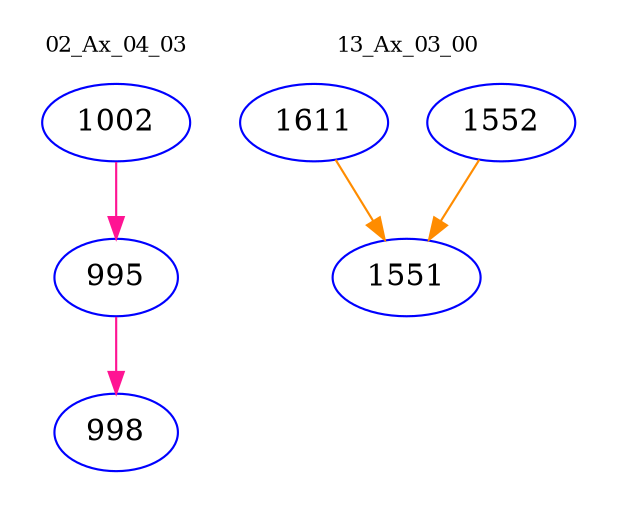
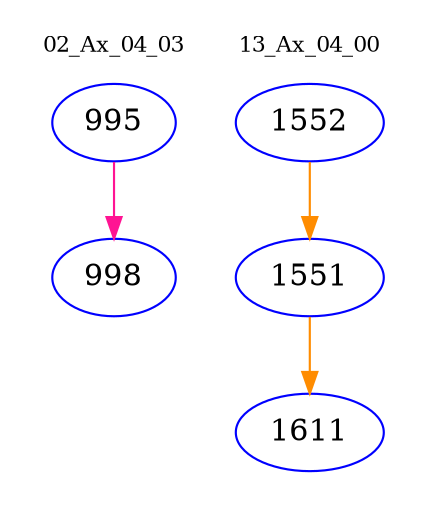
(408, 46) -> (310, 46)
(116, 123) -> none
(354, 190) -> (310, 344)
